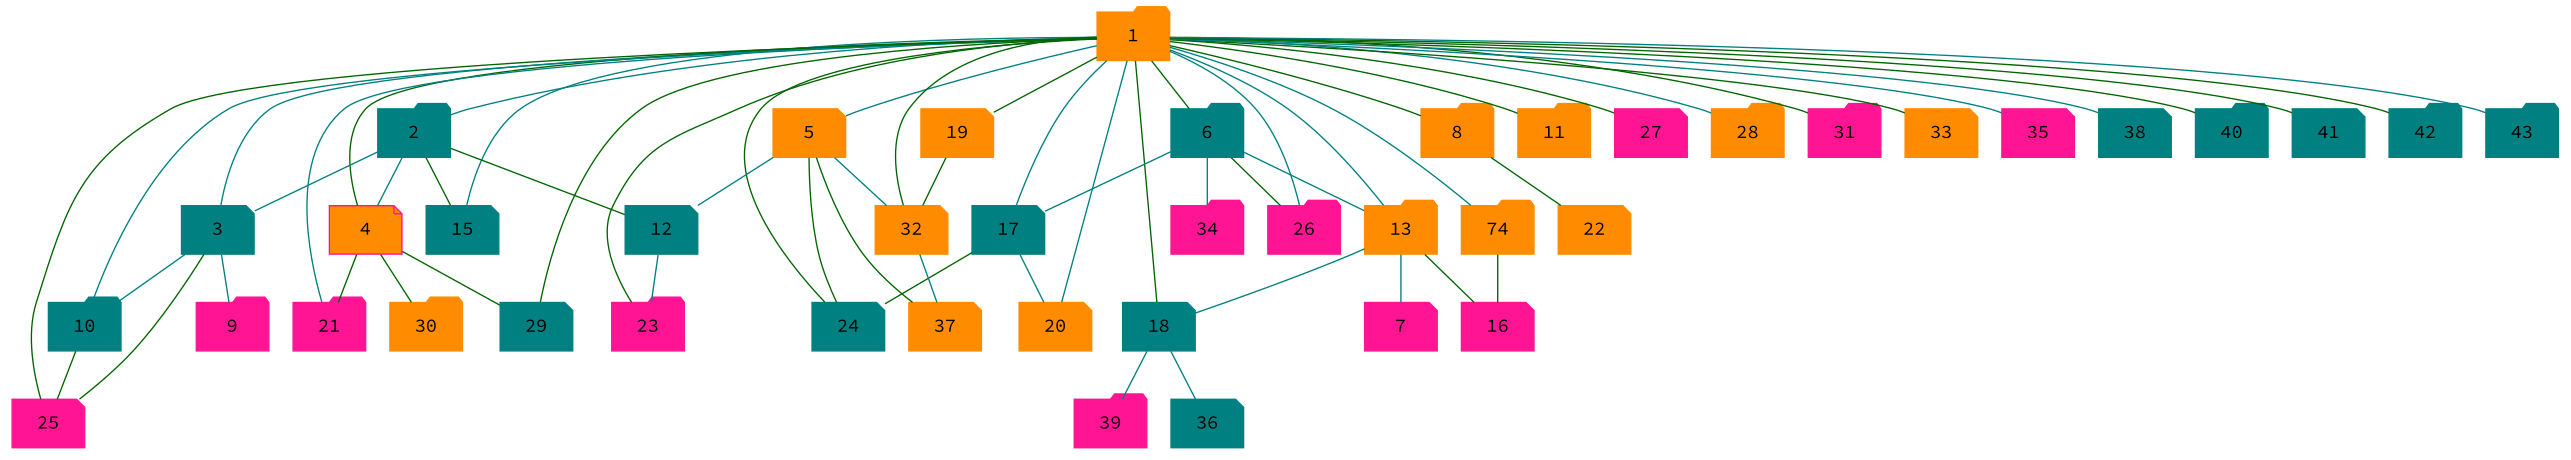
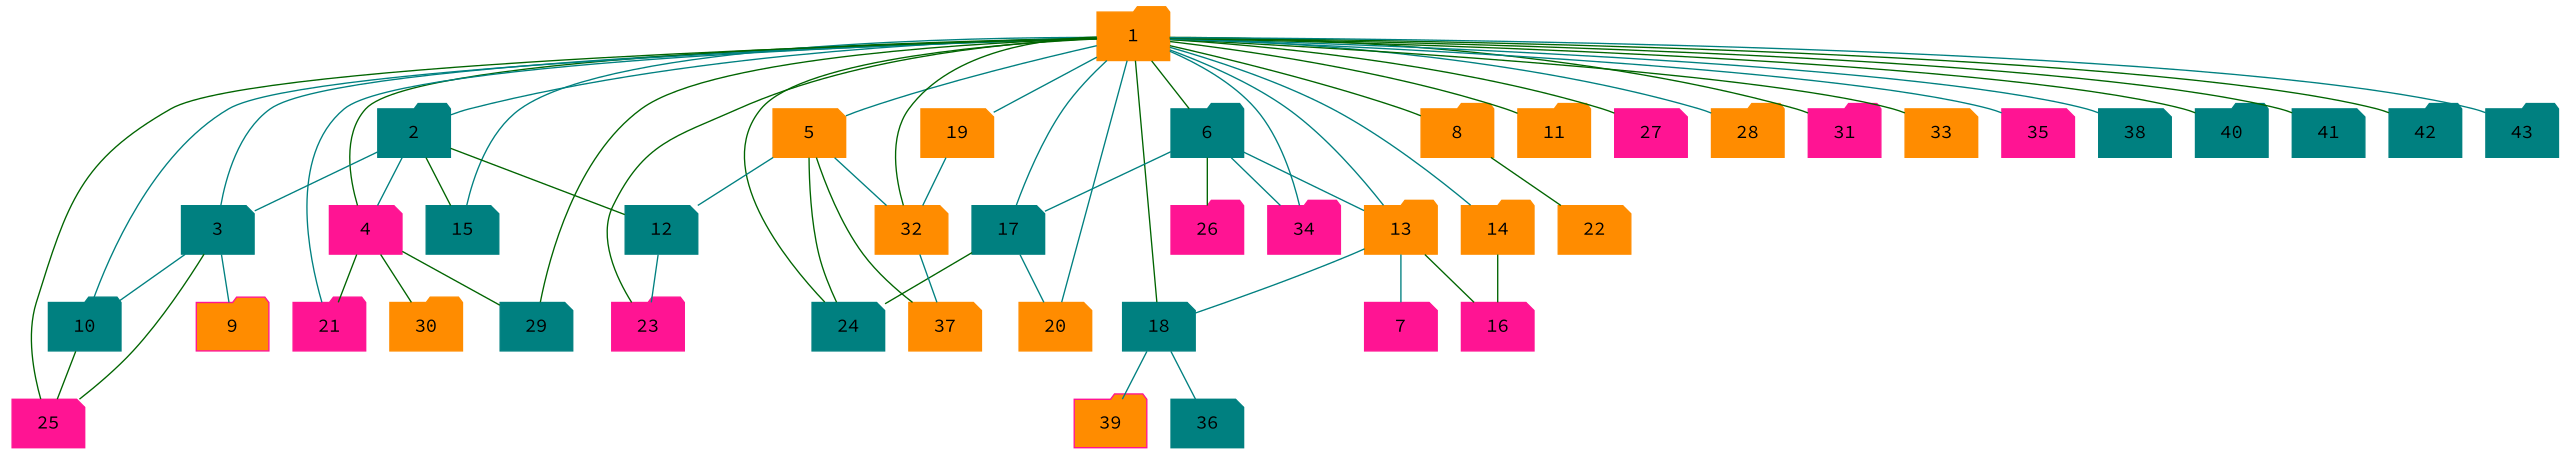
(1045, 85) -> (1045, 85)
(1257, 110) -> (1257, 110)
(934, 182) -> (934, 182)
(366, 230) -> (366, 230)
(1498, 230) -> (1498, 230)
(233, 327) -> (233, 327)
(1111, 423) -> (1111, 423)
